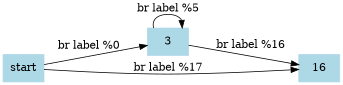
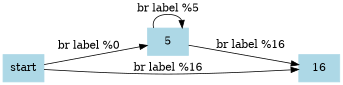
(168, 42) -> (168, 42)
(168, 68) -> (168, 68)
